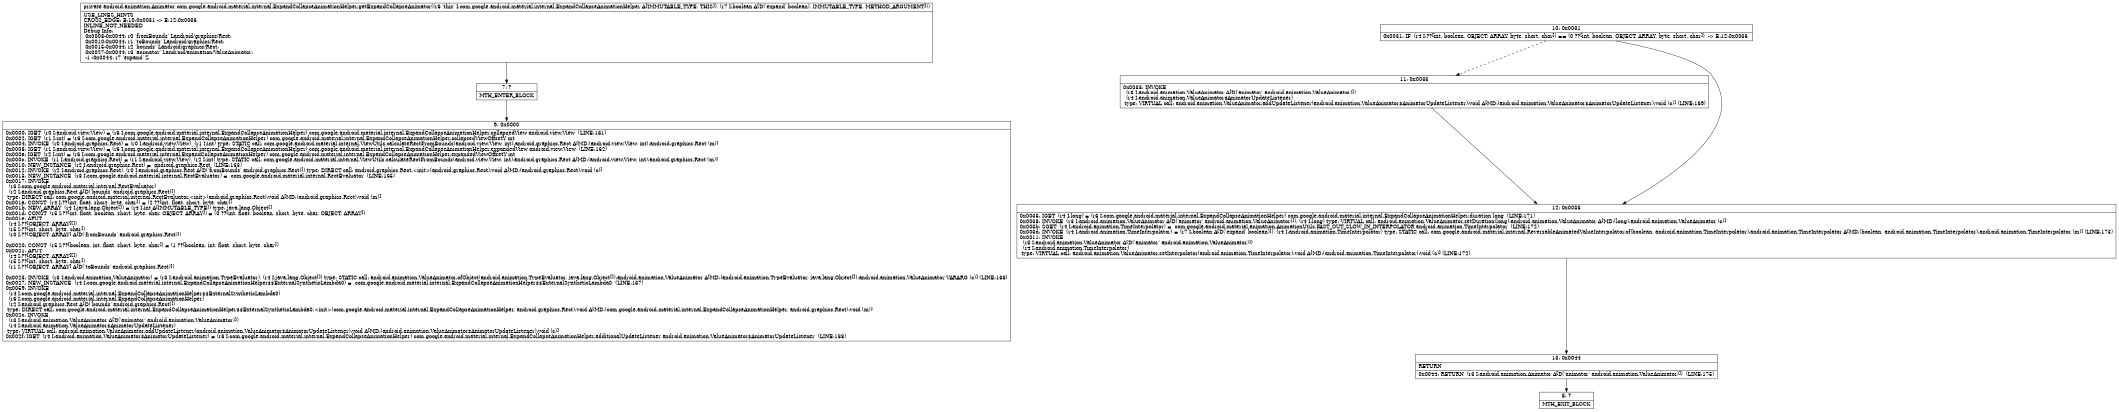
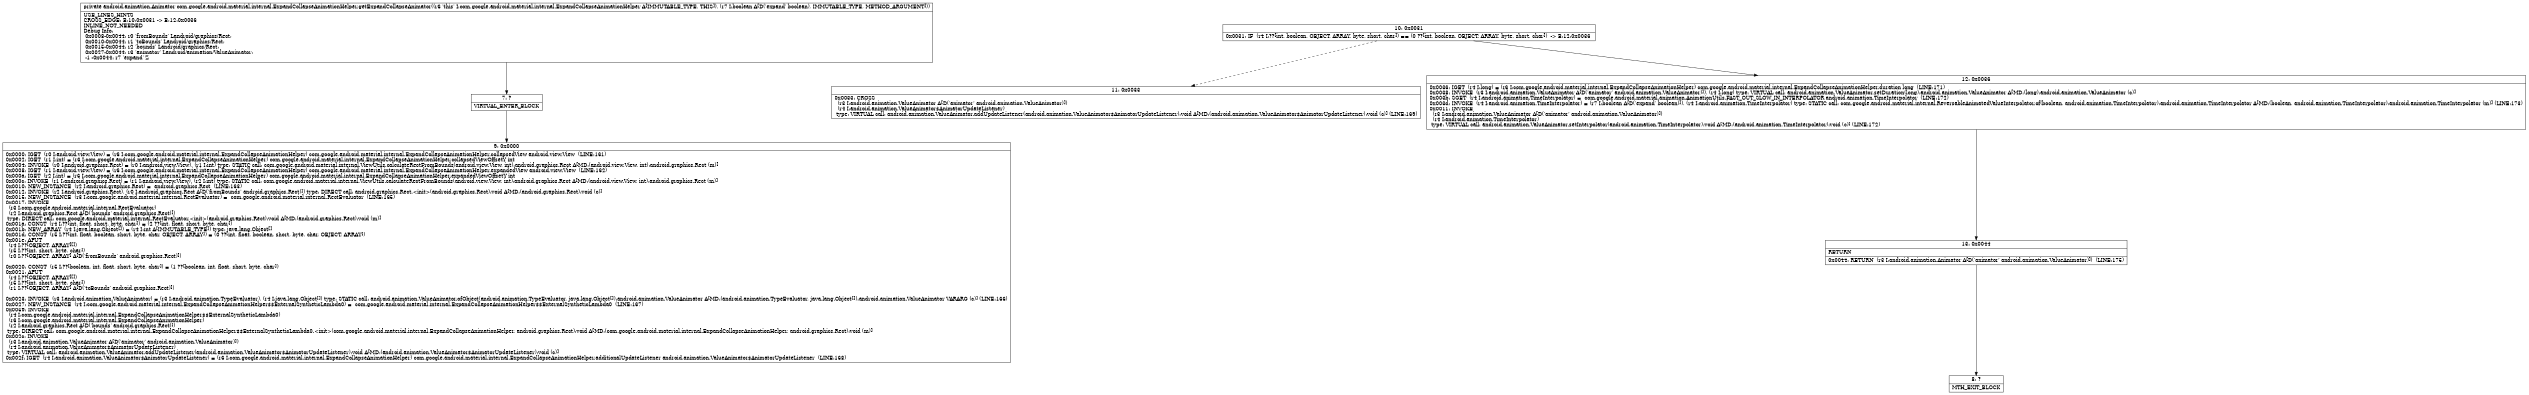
(1146, 88) -> (856, 98)
(507, 96) -> (507, 106)
(1483, 155) -> none
